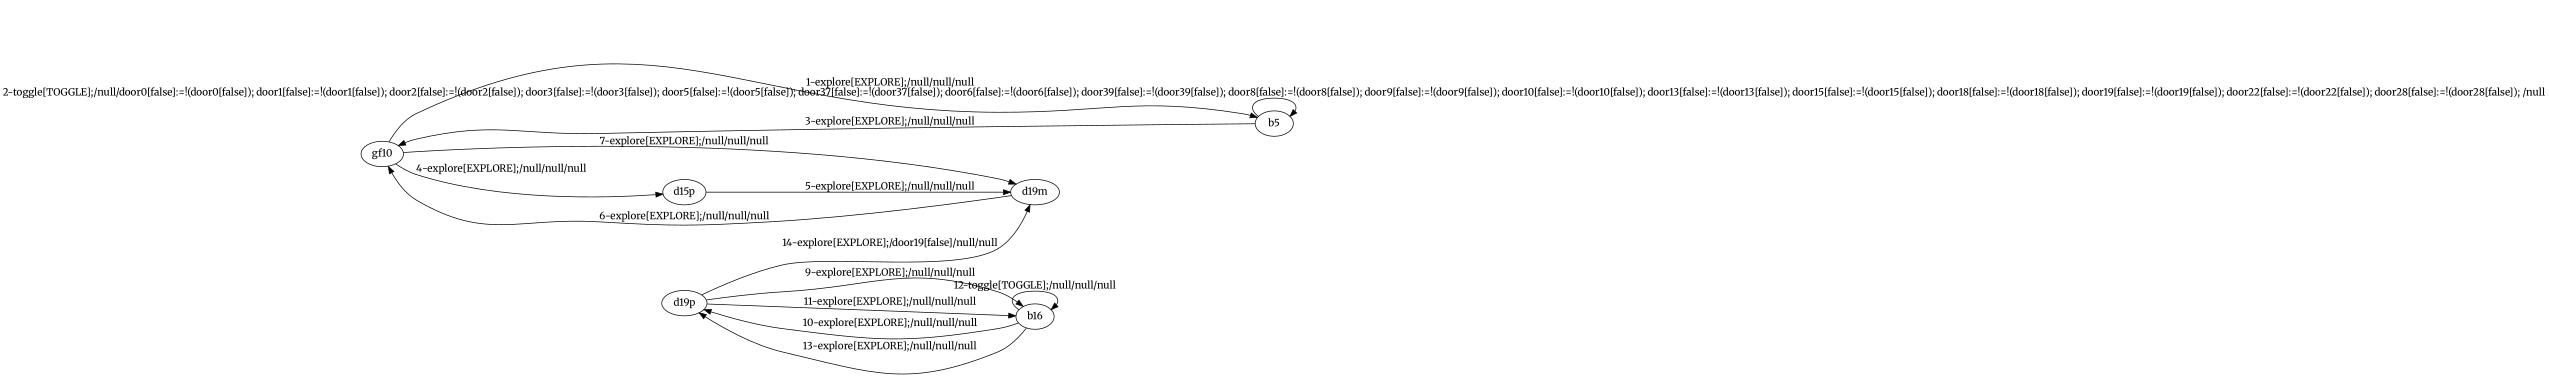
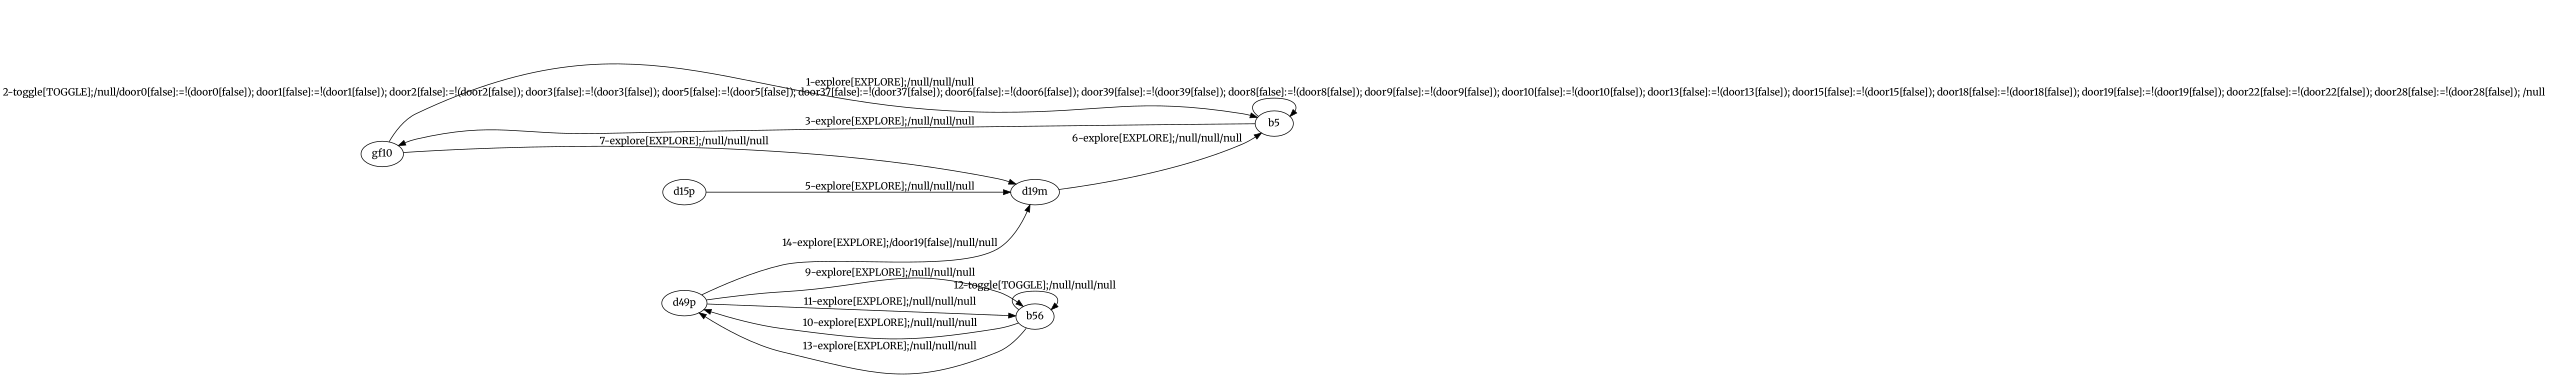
(523, 194) -> none
(694, 225) -> (1159, 171)
(684, 303) -> (684, 303)
(1035, 317) -> (1035, 317)
